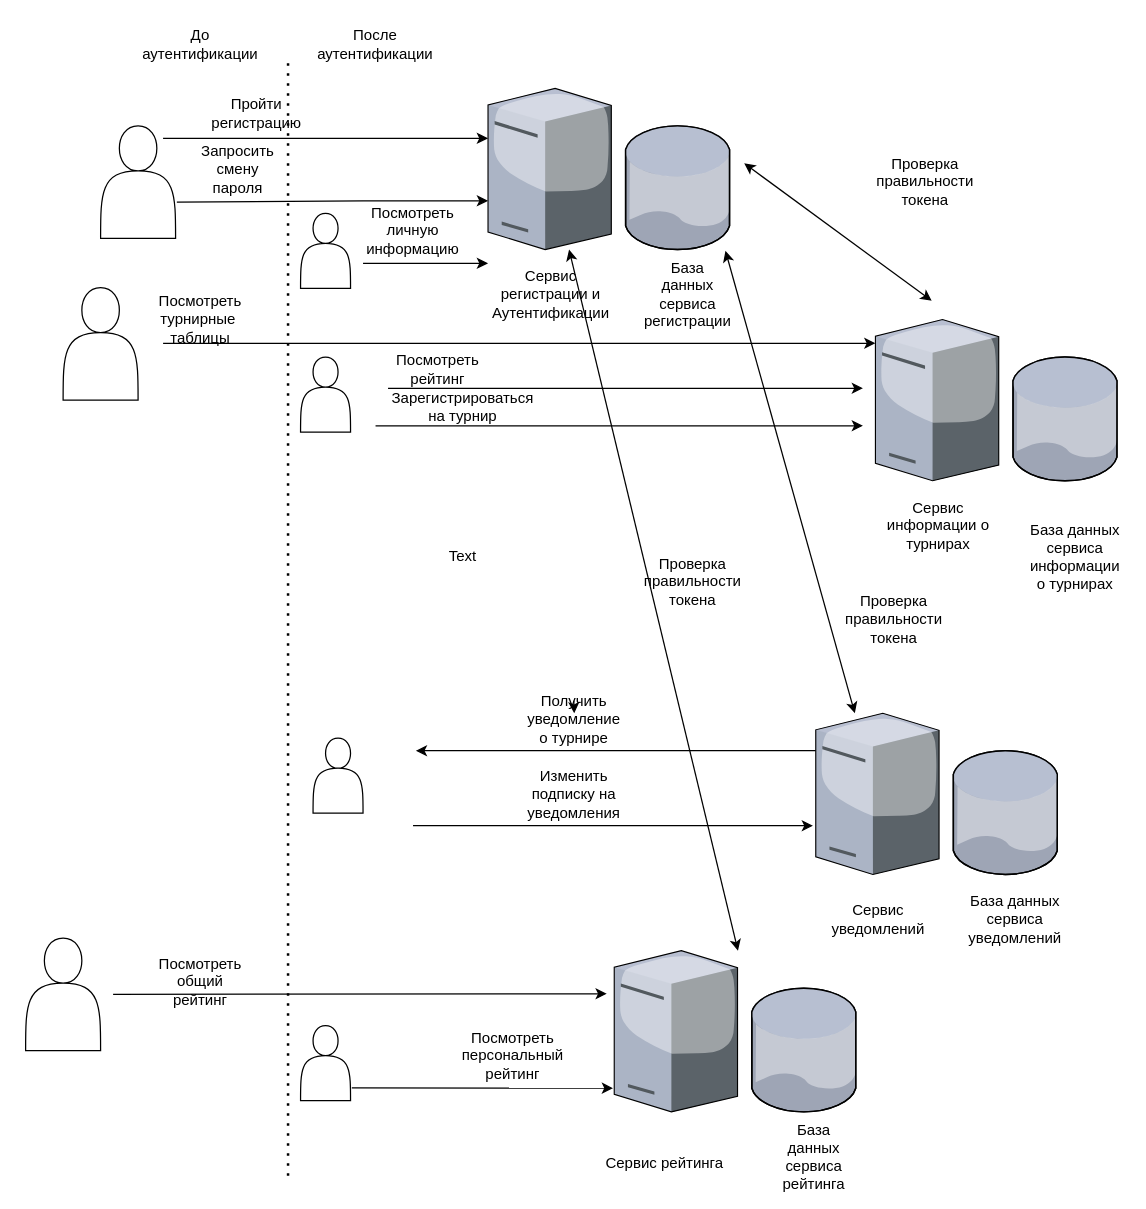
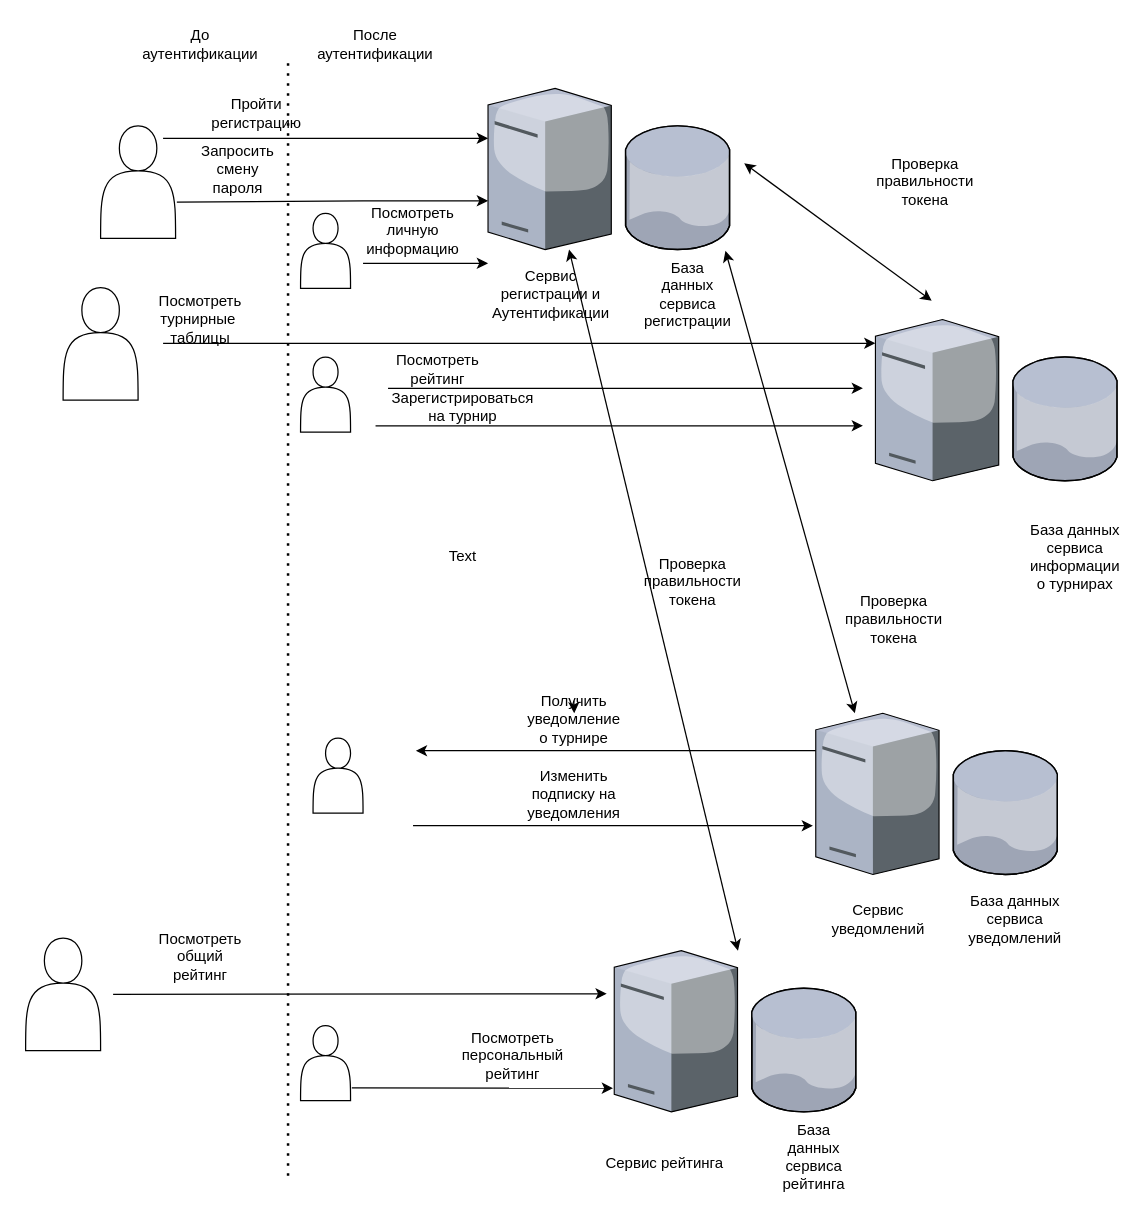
(939, 526) -> none
(201, 982) -> (201, 957)
